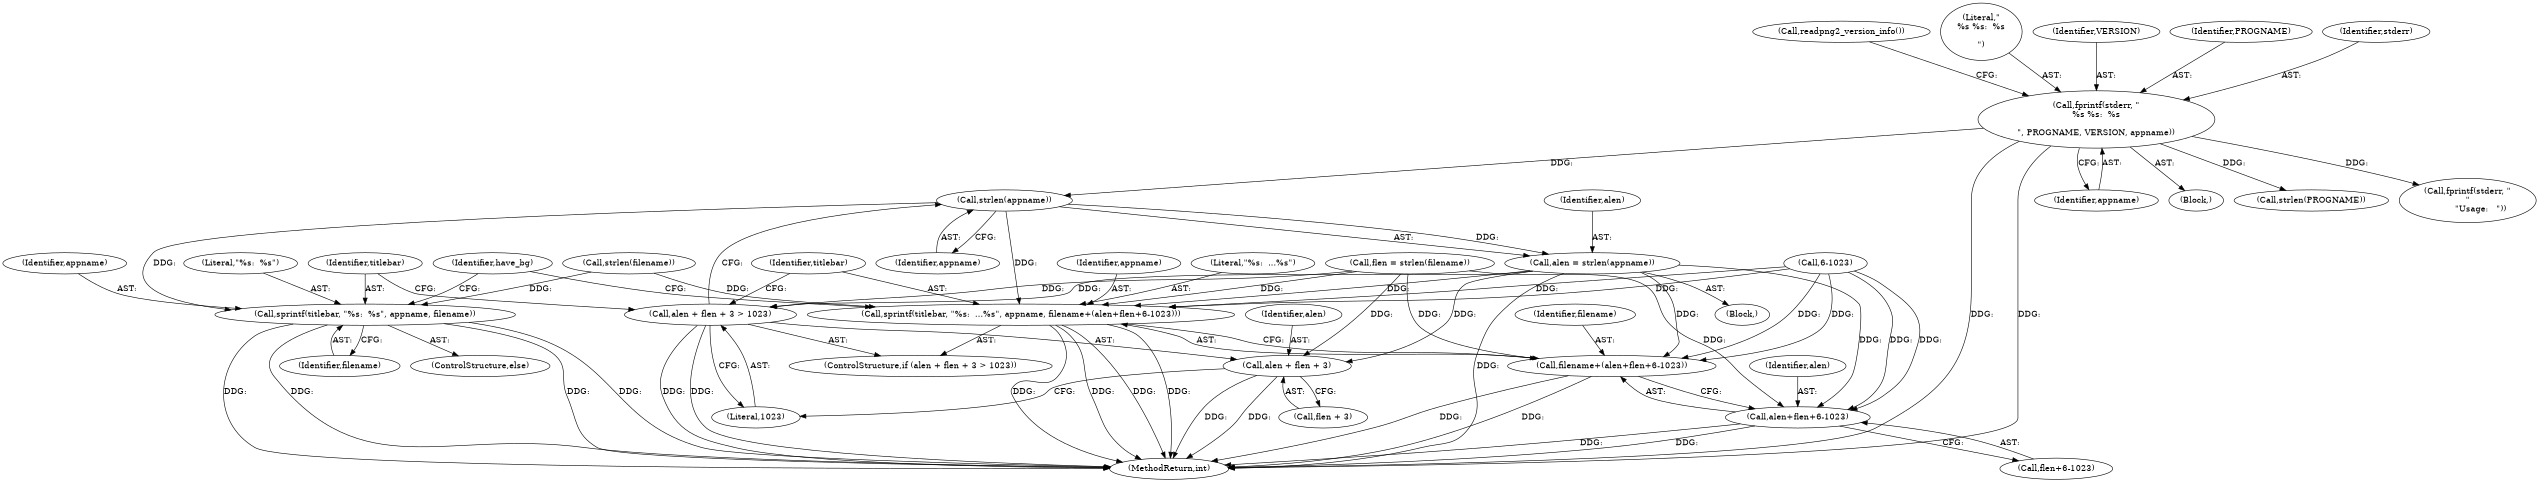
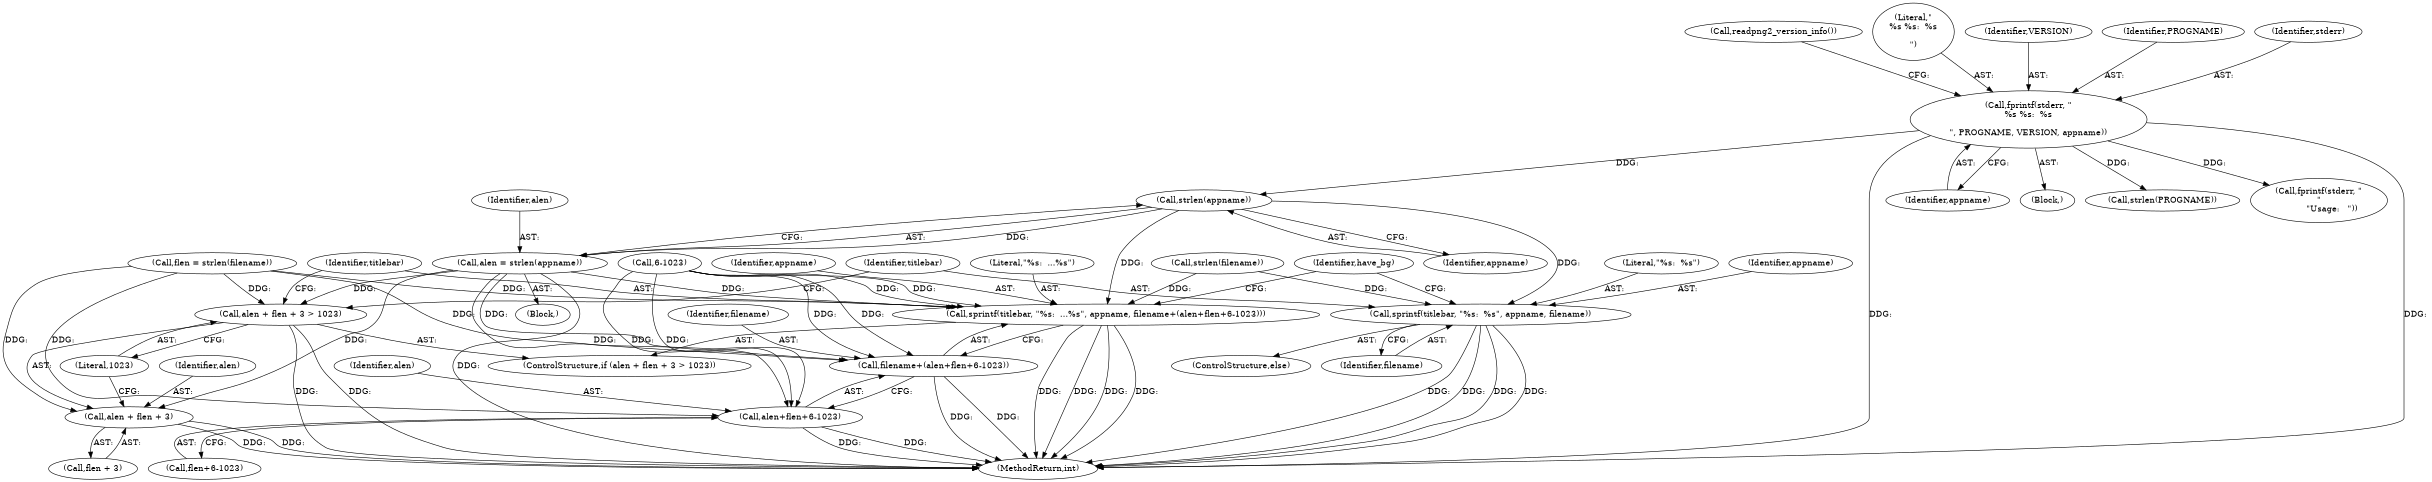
(799, 223) -> (857, 226)
(1327, 392) -> (105, 443)
(1028, 399) -> (115, 389)
